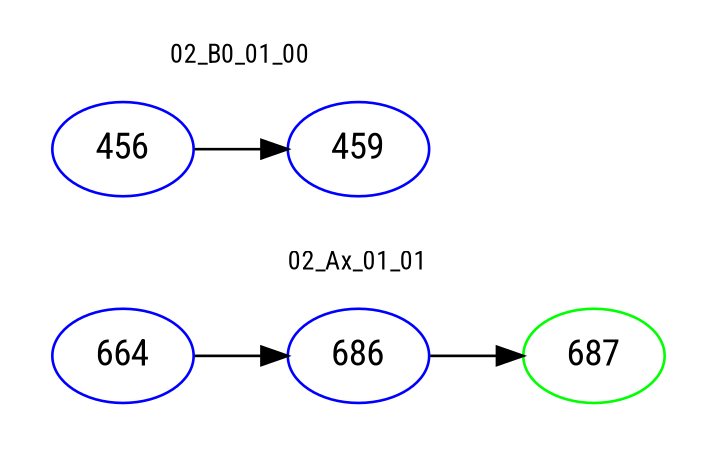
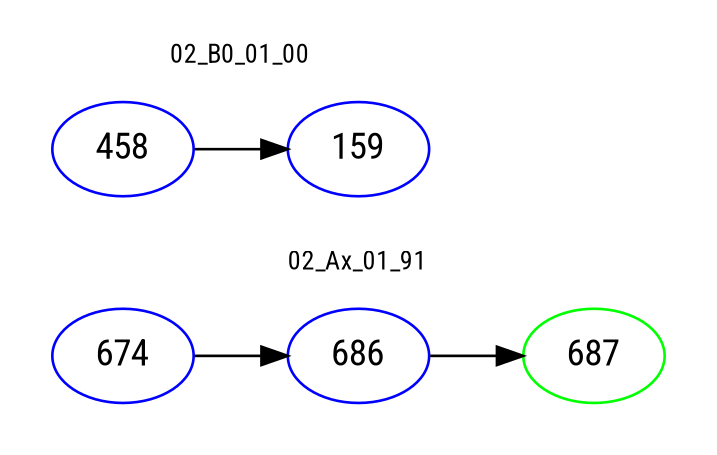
(123, 149) -> (123, 149)
(358, 149) -> (358, 149)
(358, 263) -> (358, 263)
(123, 356) -> (123, 356)
